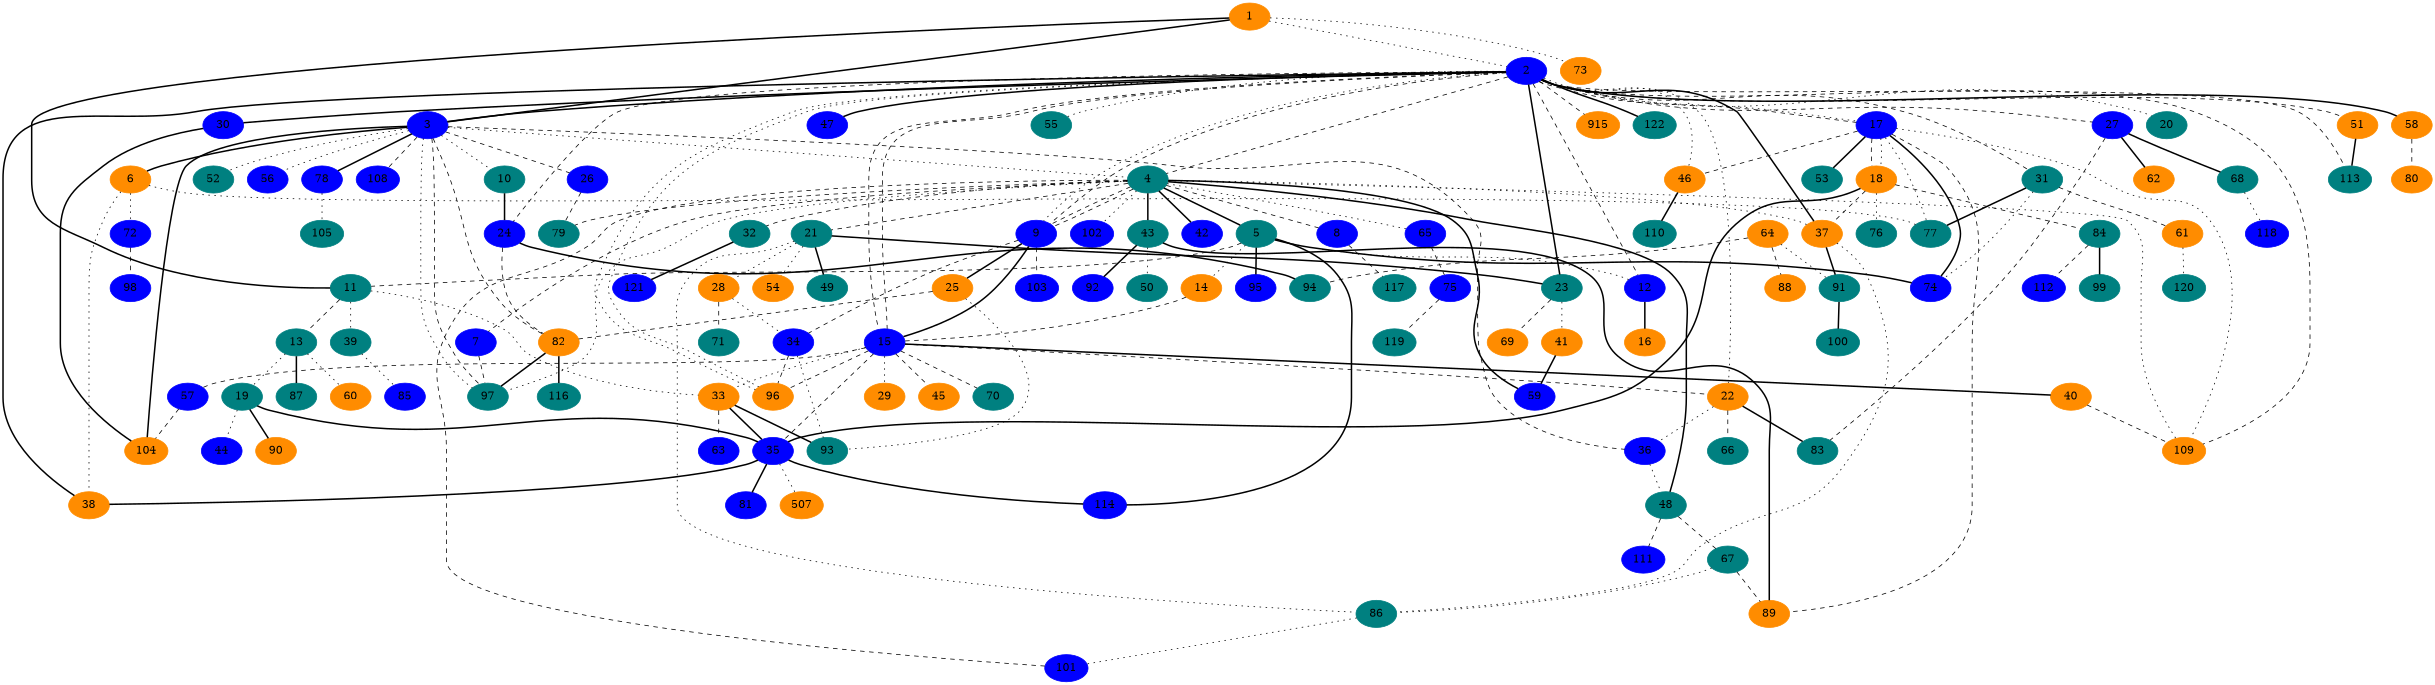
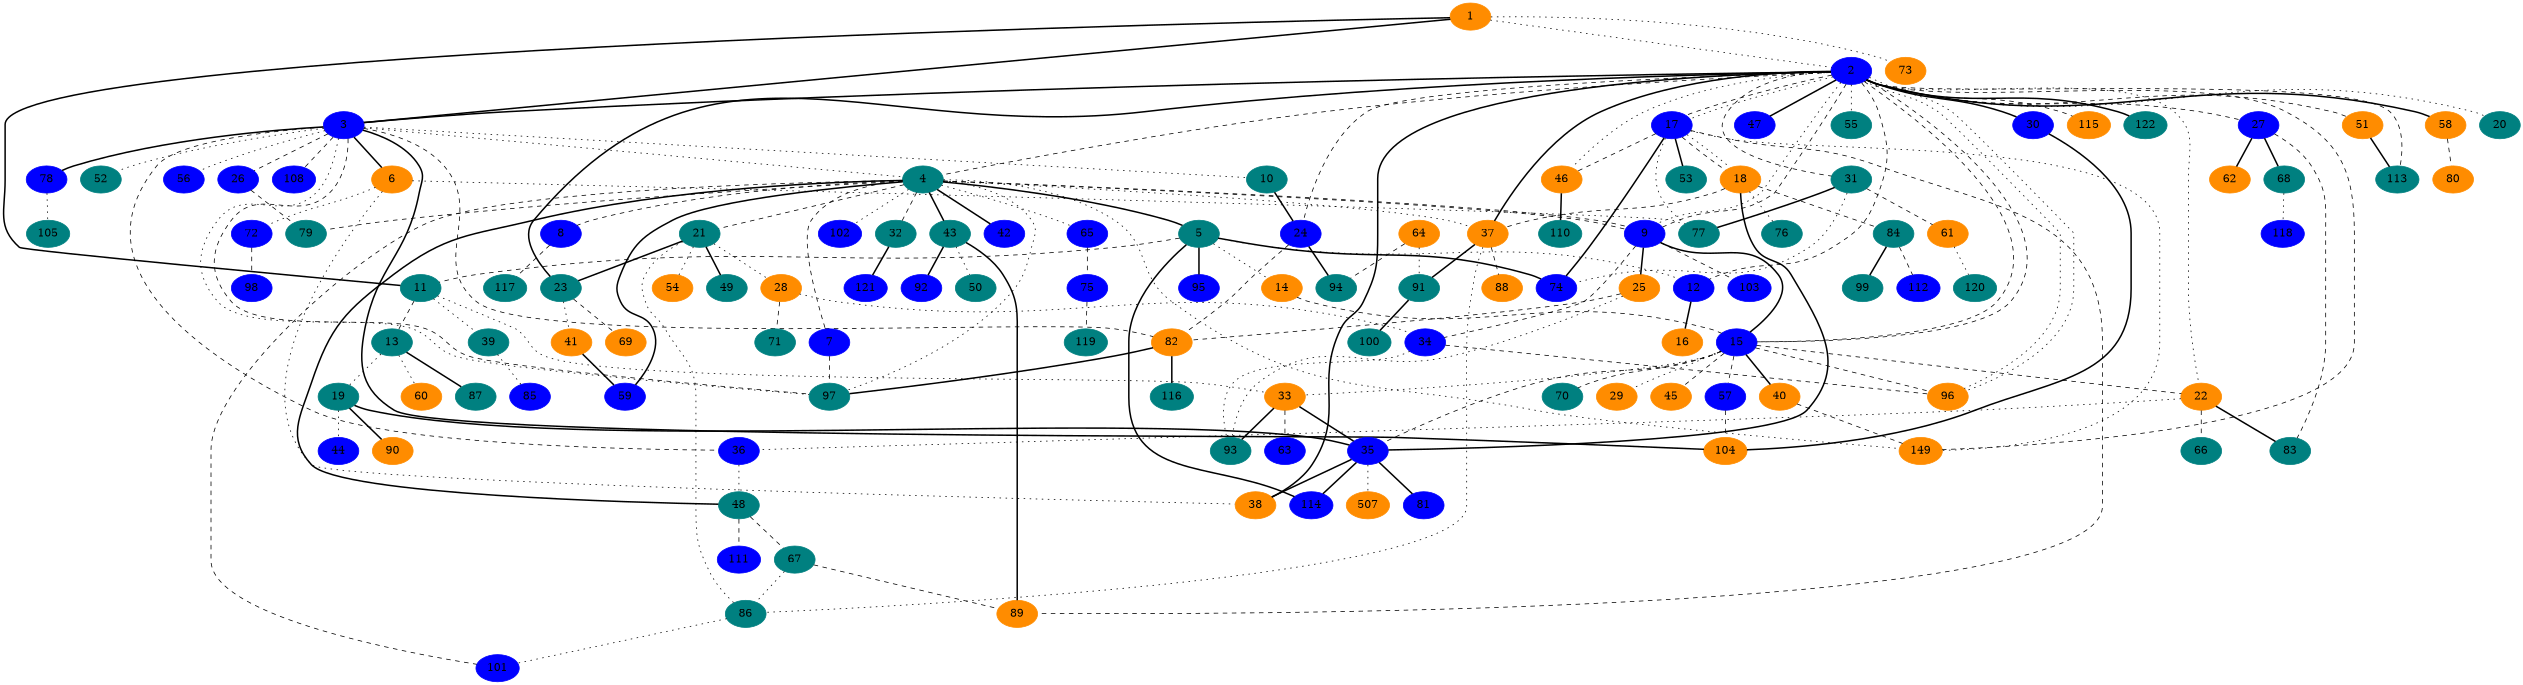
(1598, 125) -> (2089, 125)
(1776, 261) -> (1495, 261)
(2184, 451) -> (1921, 451)
